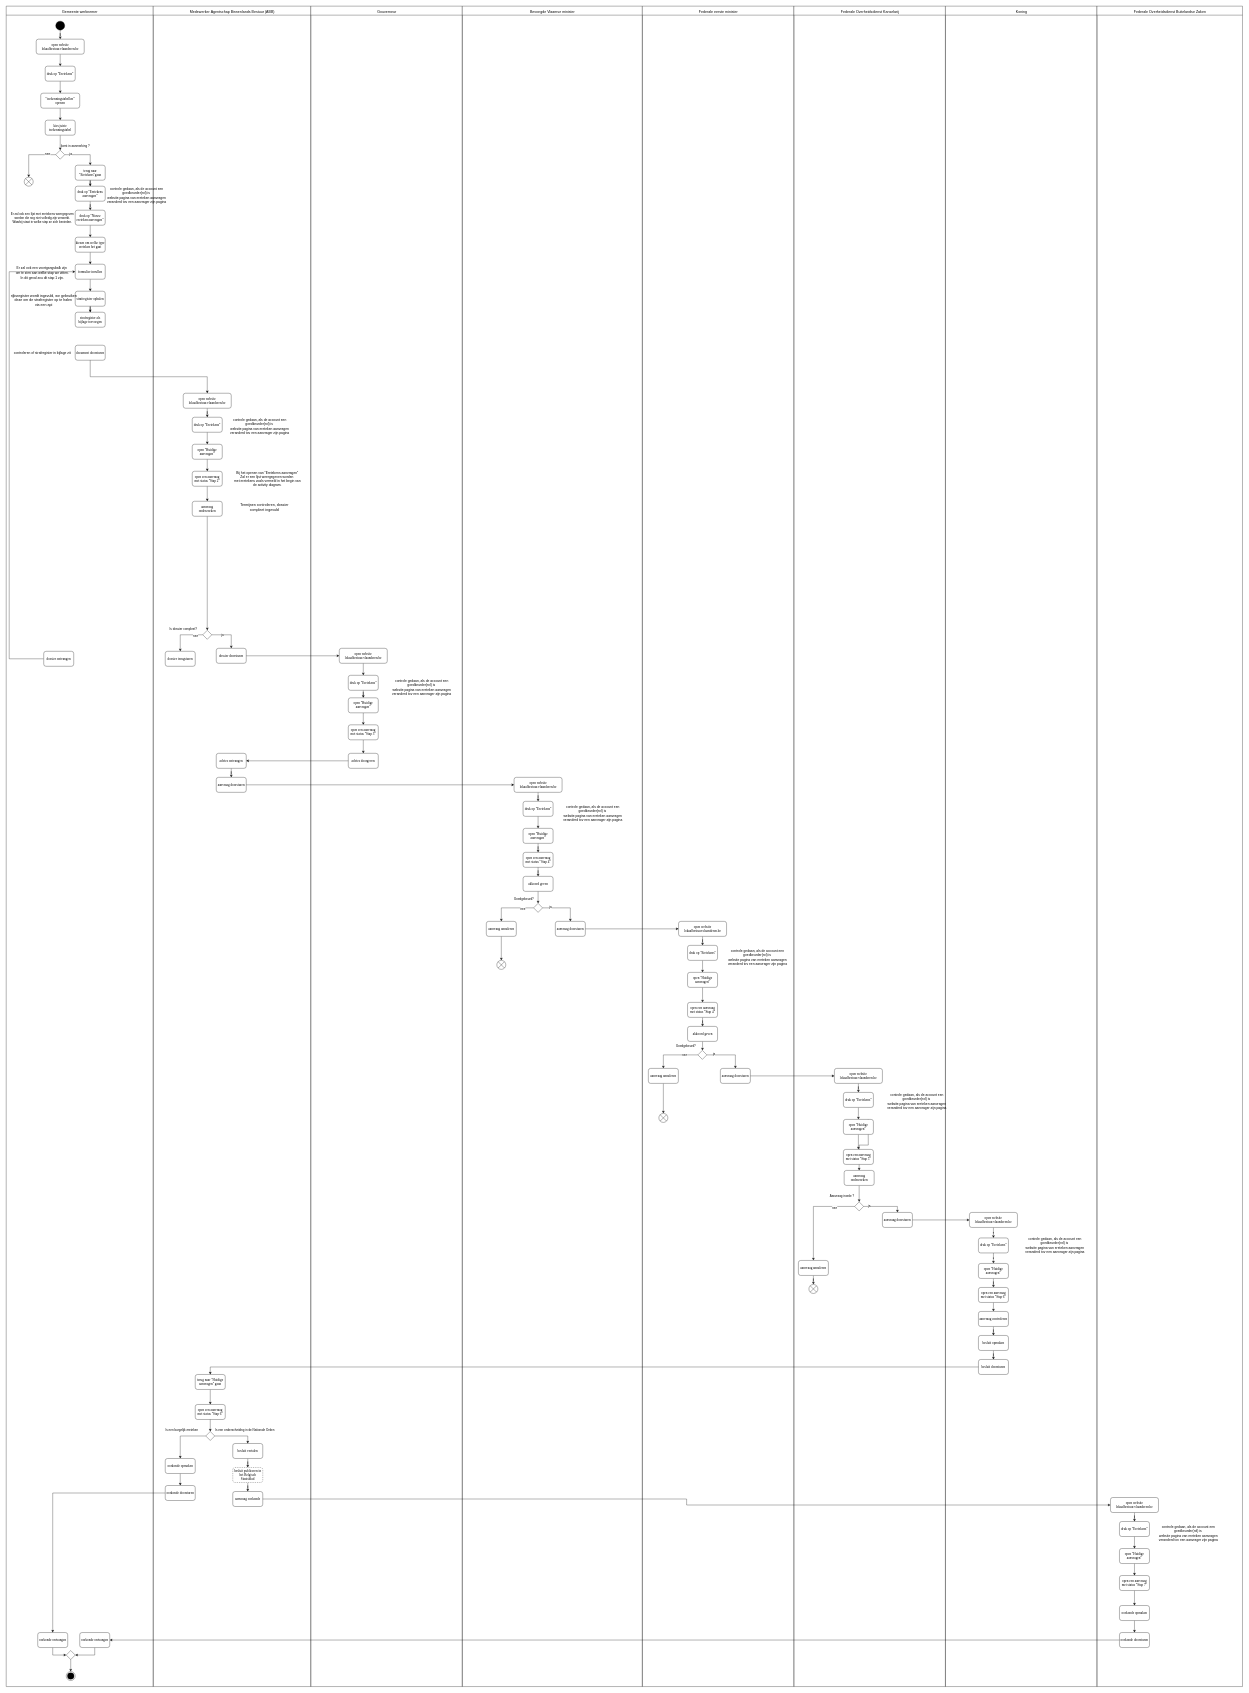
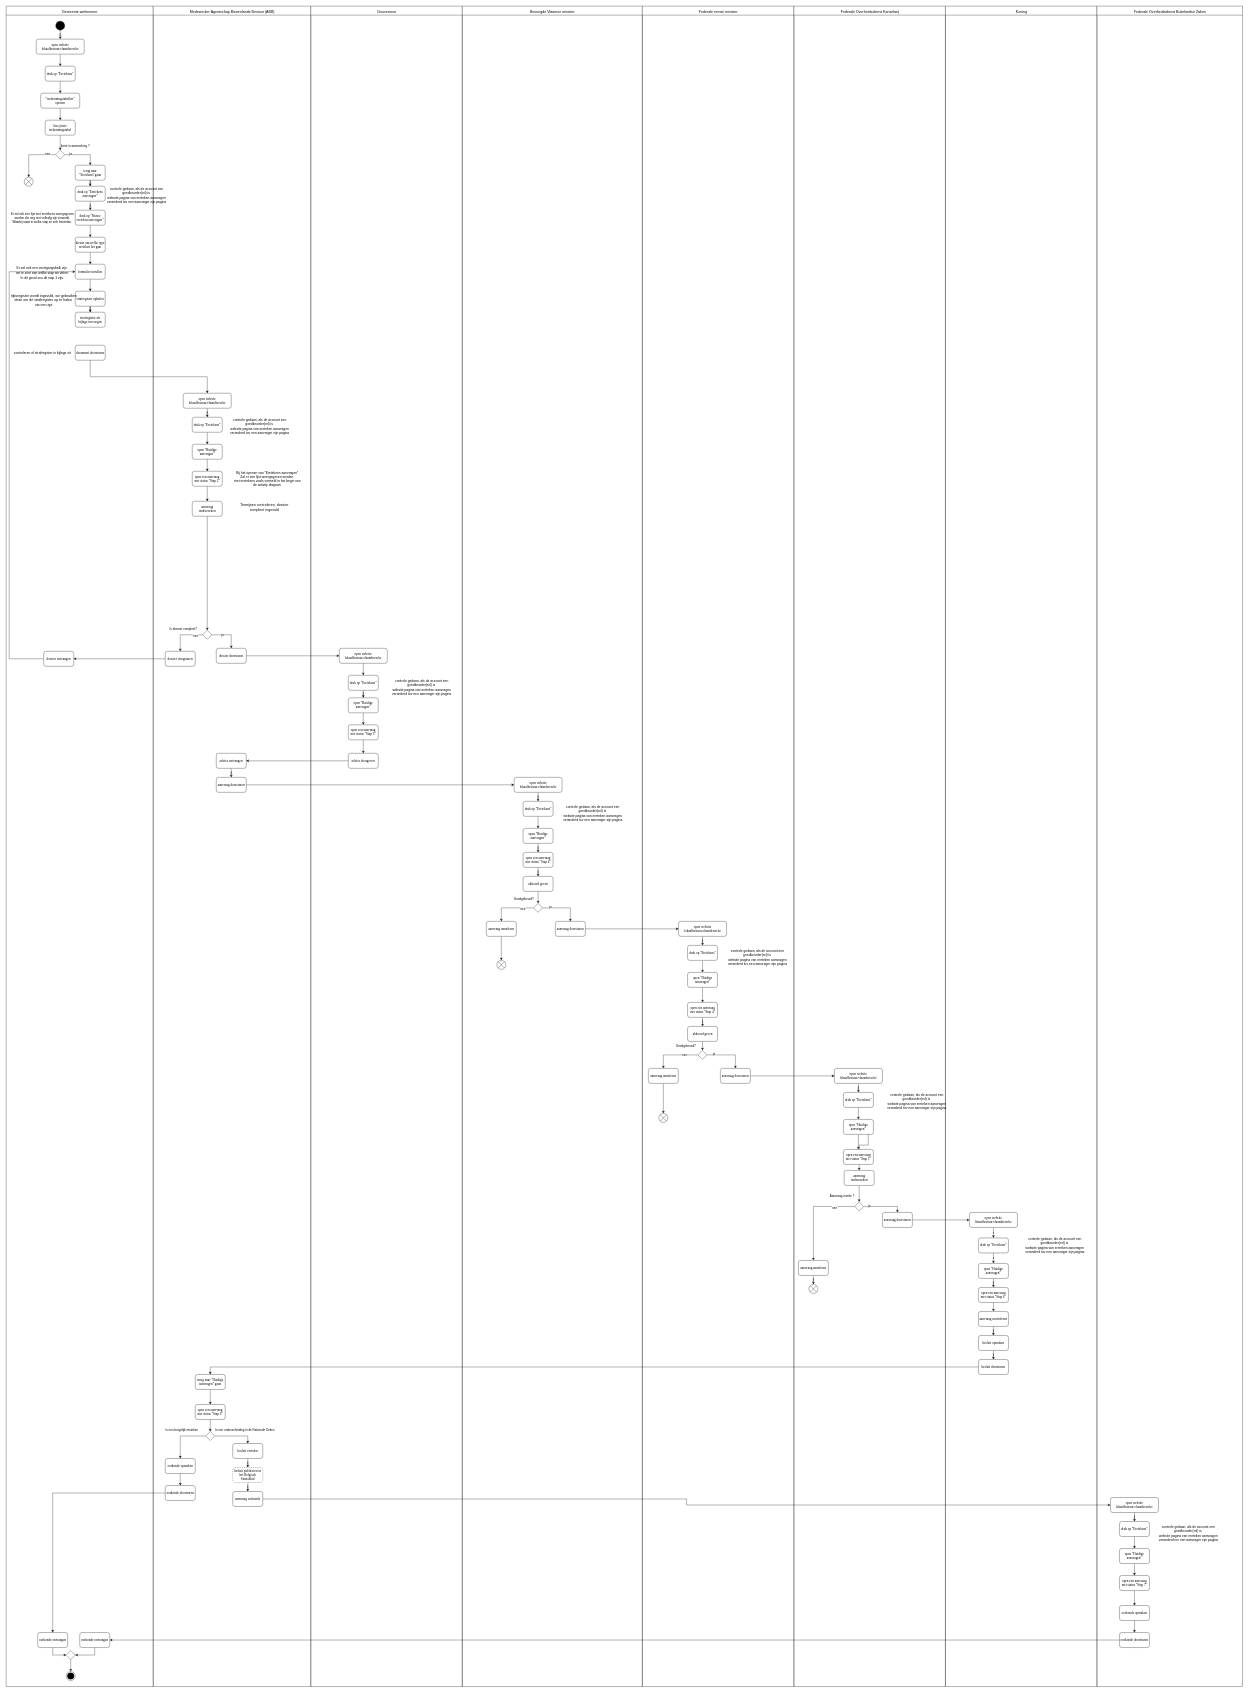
none -> (77, 659)
